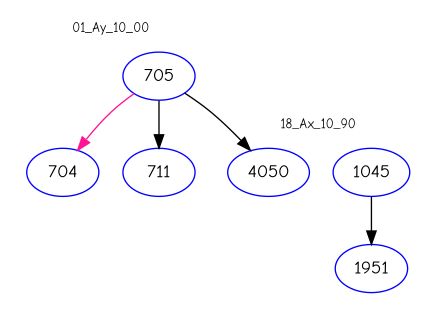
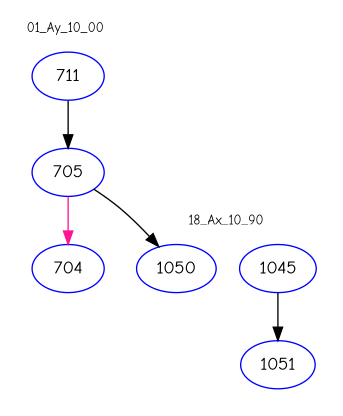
(159, 118) -> (68, 118)
(269, 172) -> (176, 269)
(371, 269) -> (278, 365)
